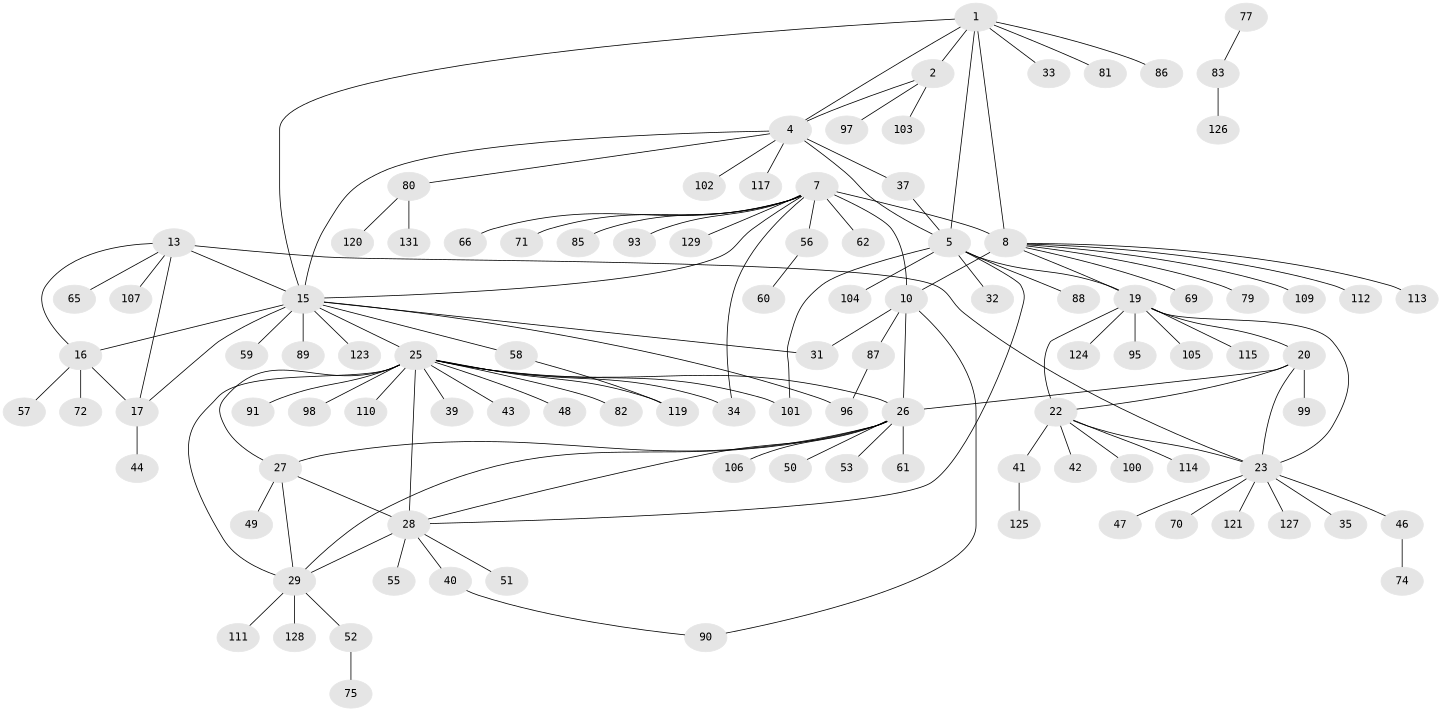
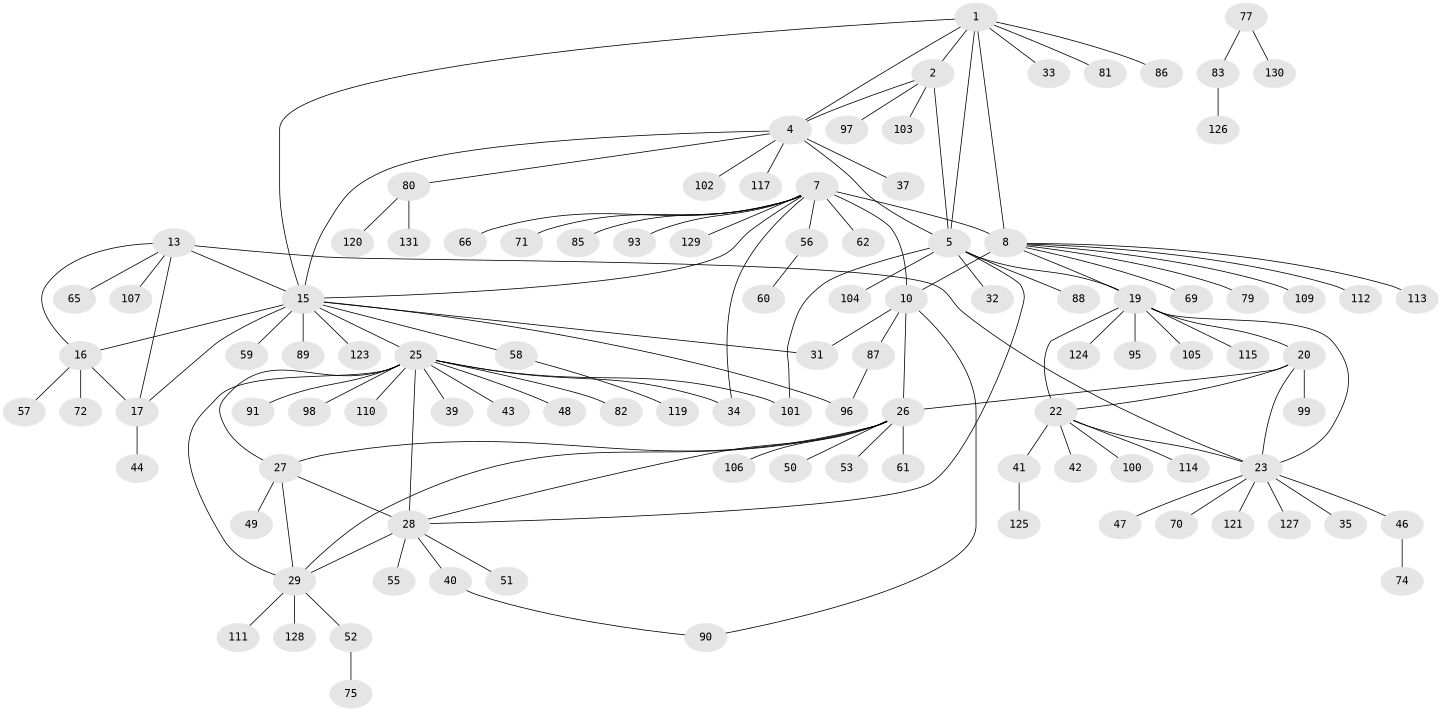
none -> (1274, 74)
(931, 220) -> (941, 158)
(674, 376) -> none
(595, 384) -> none
